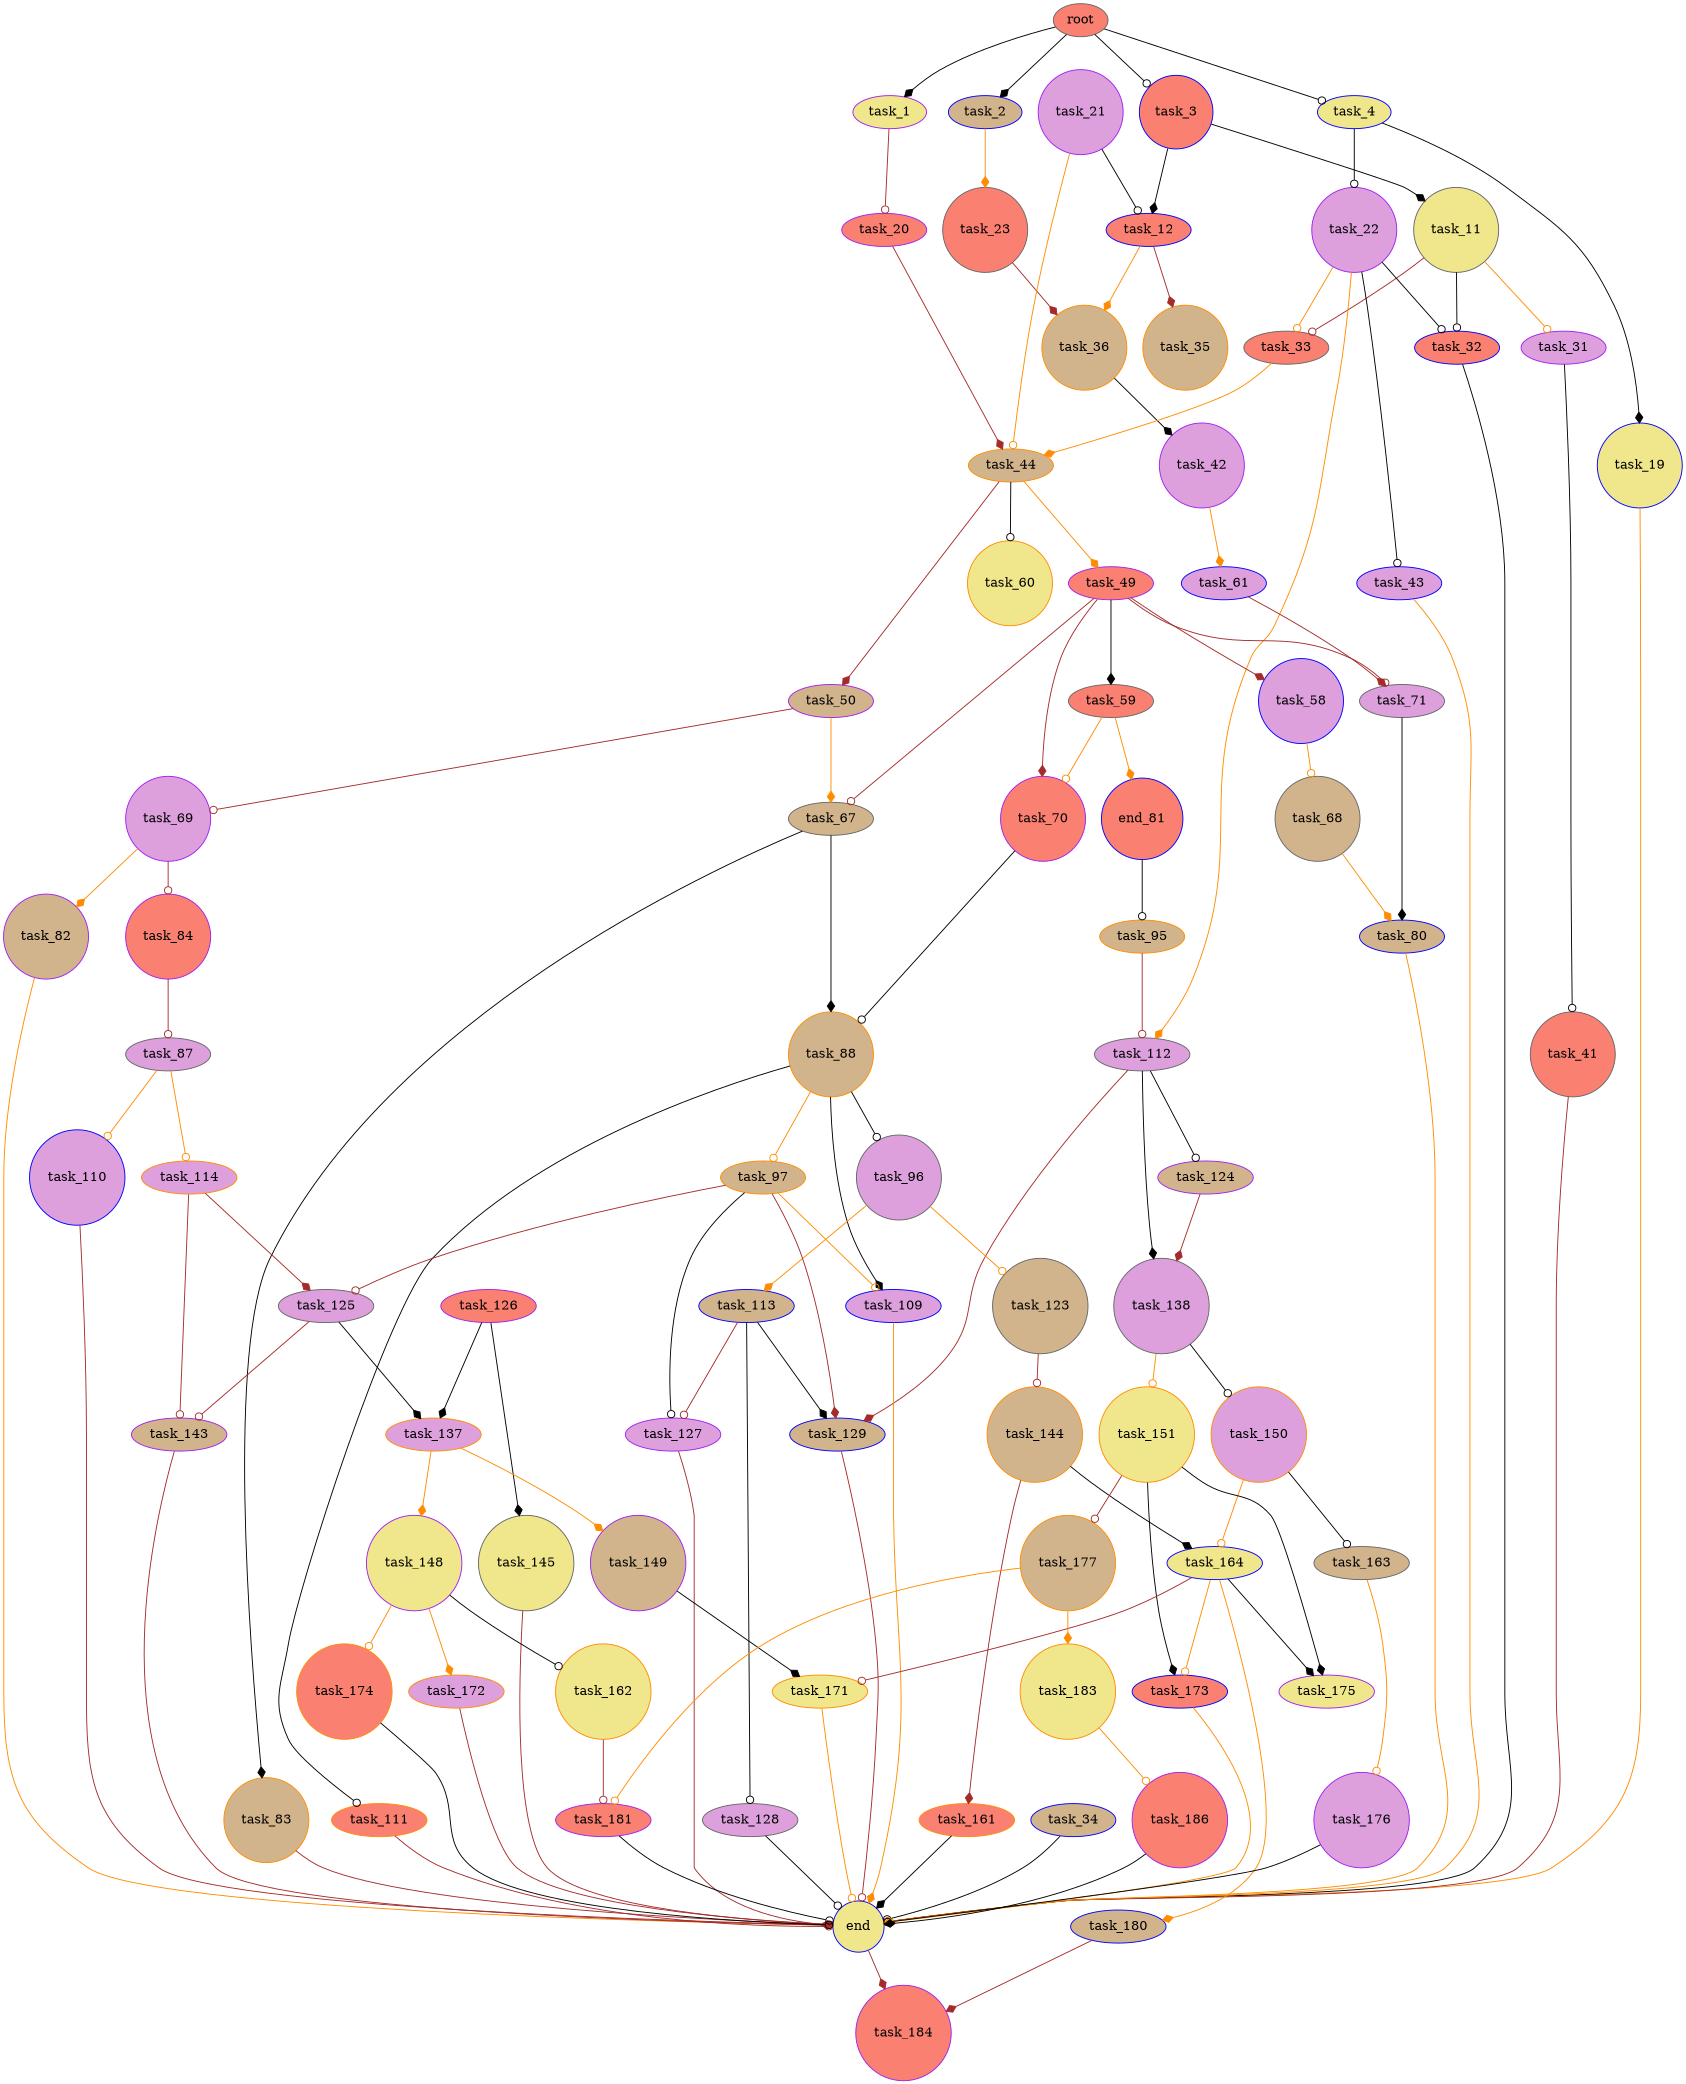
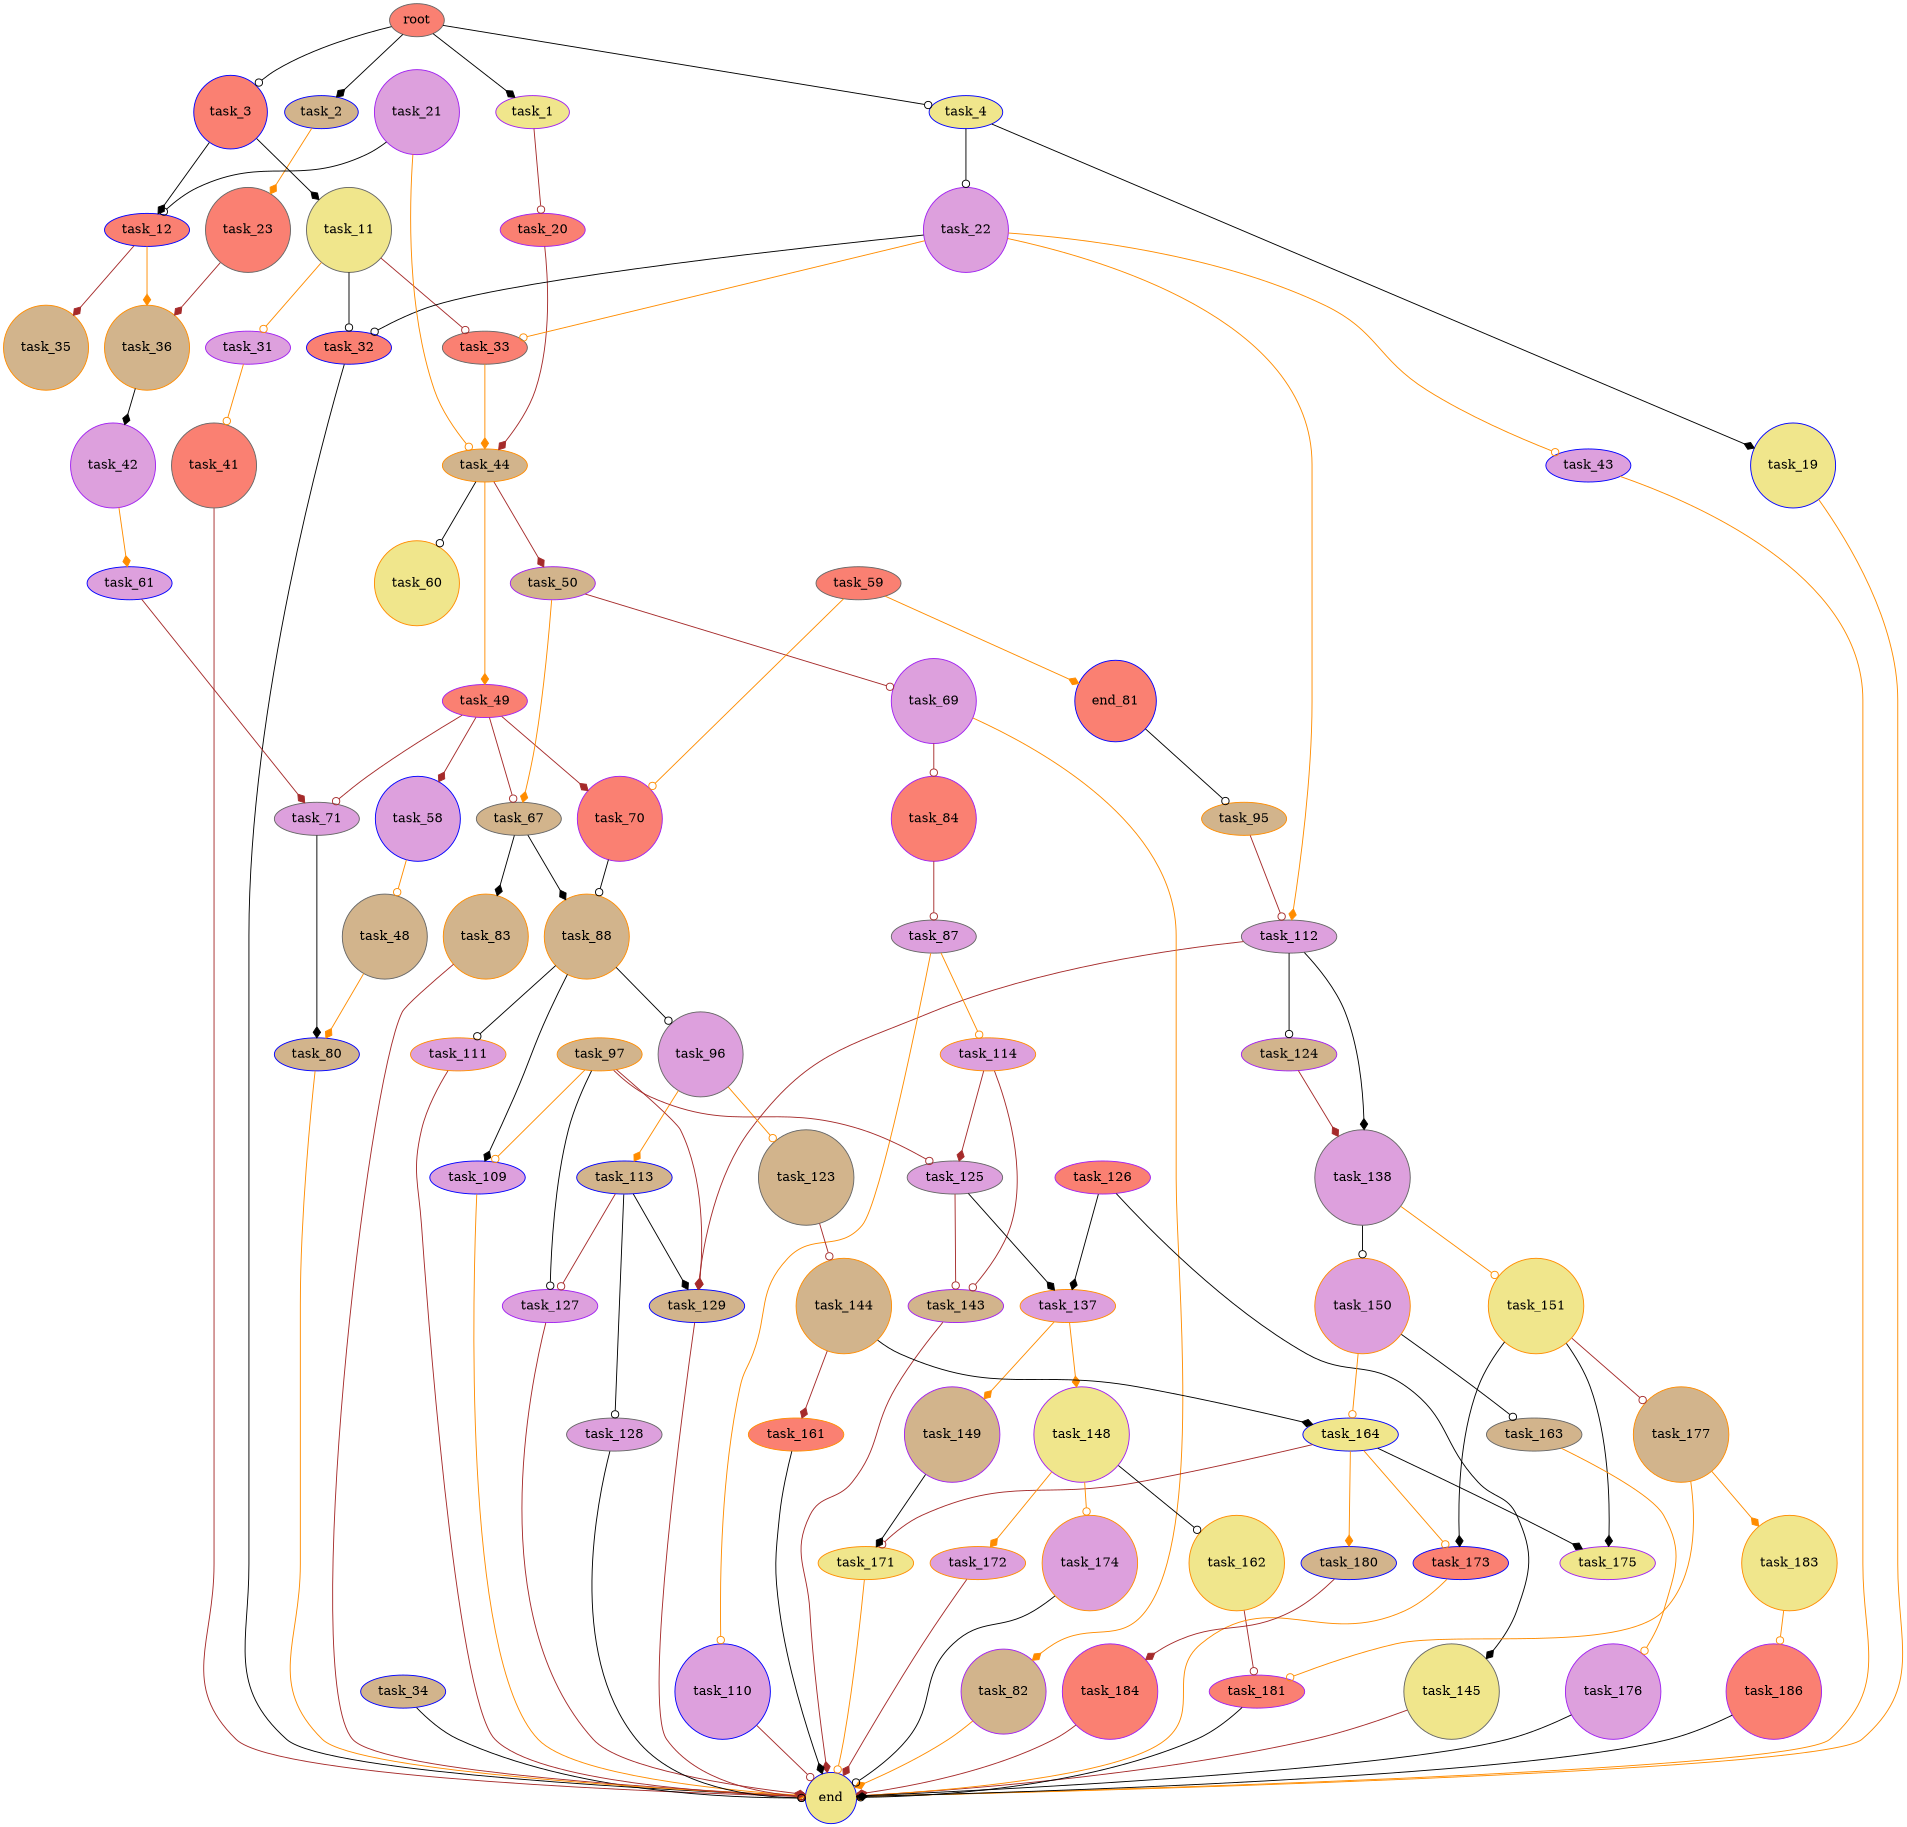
(1381, 415) -> (1300, 295)
(1111, 636) -> none
(1571, 684) -> (236, 391)
(1318, 819) -> (385, 937)
(793, 1123) -> none
(344, 1692) -> (1090, 1563)
(379, 1820) -> (458, 1054)
(874, 1965) -> (975, 1770)
